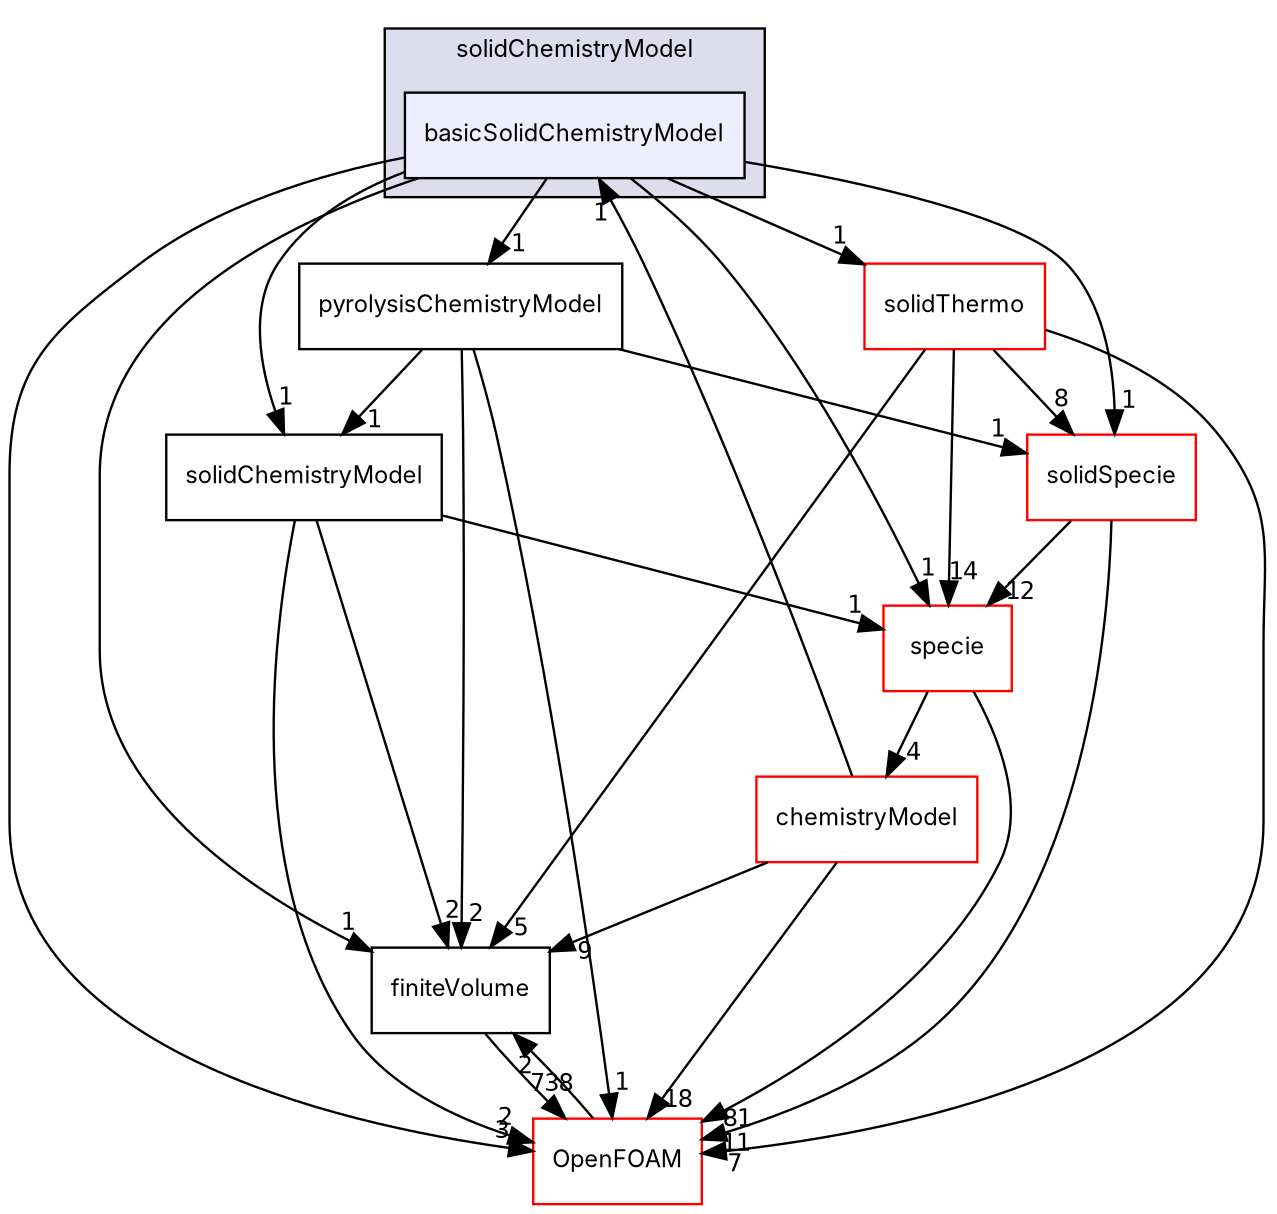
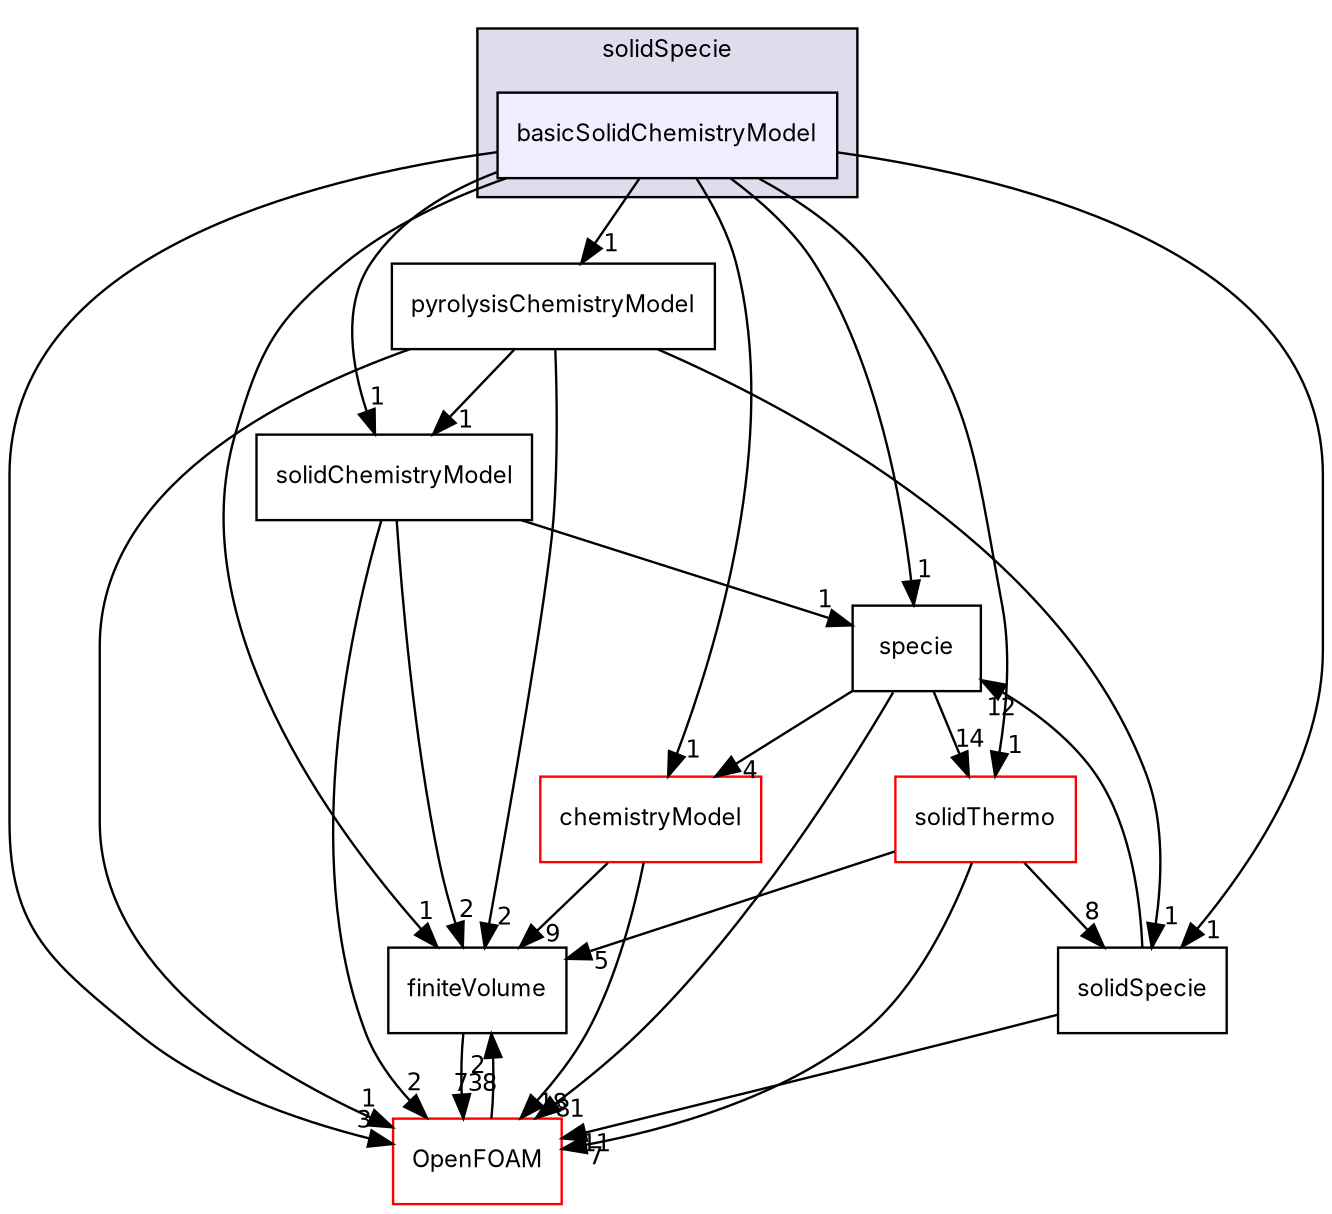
(575, 51) -> (667, 51)
(951, 465) -> (947, 723)
(1112, 477) -> (1142, 990)
(740, 485) -> (748, 466)
(948, 648) -> (917, 648)
